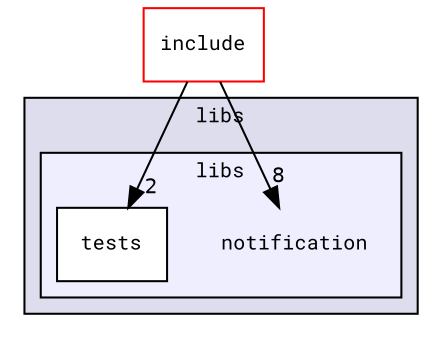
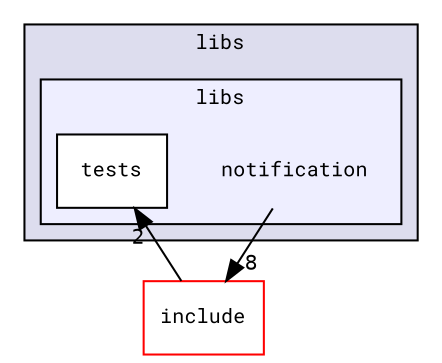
(245, 135) -> (255, 236)
